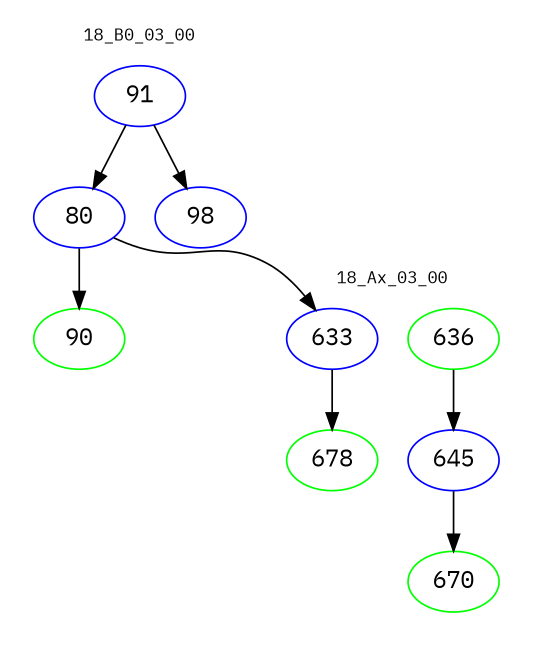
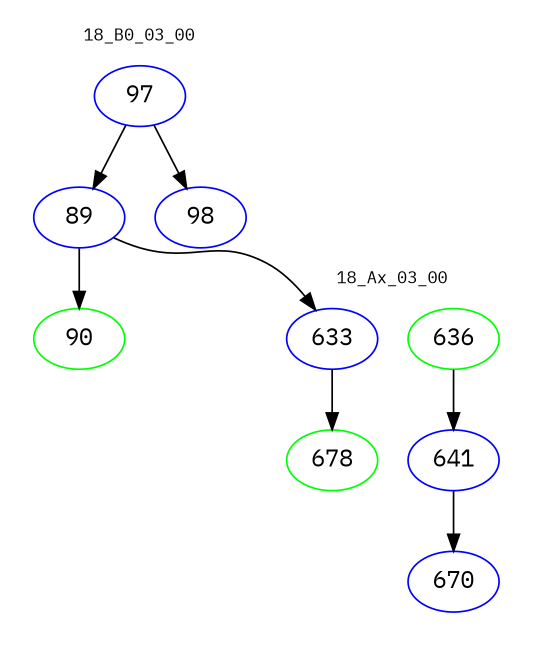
(140, 96) -> (140, 96)
(79, 218) -> (79, 218)
(454, 460) -> (454, 460)
(454, 582) -> (454, 582)
